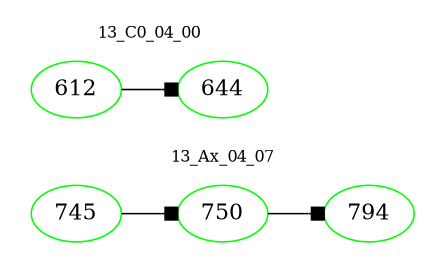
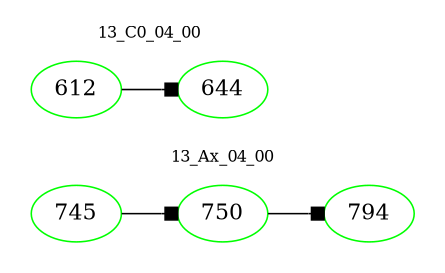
(223, 158) -> (223, 158)
